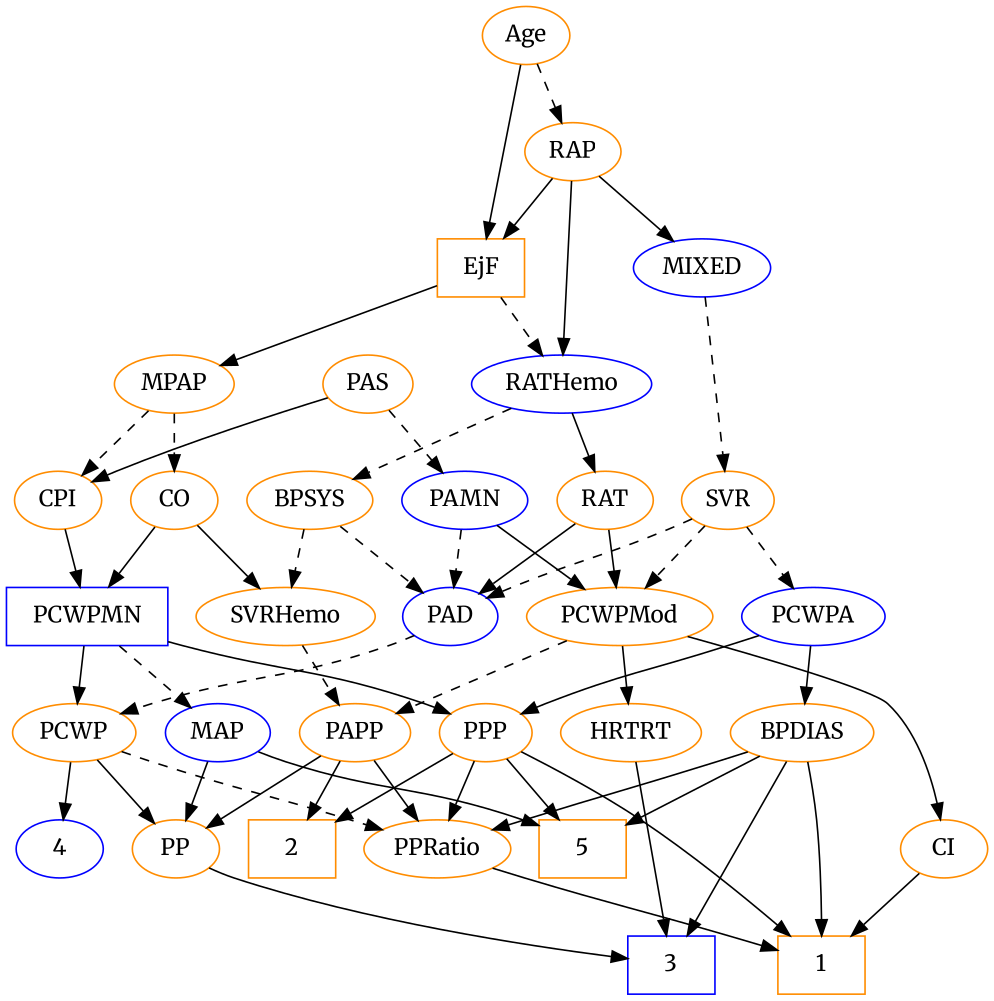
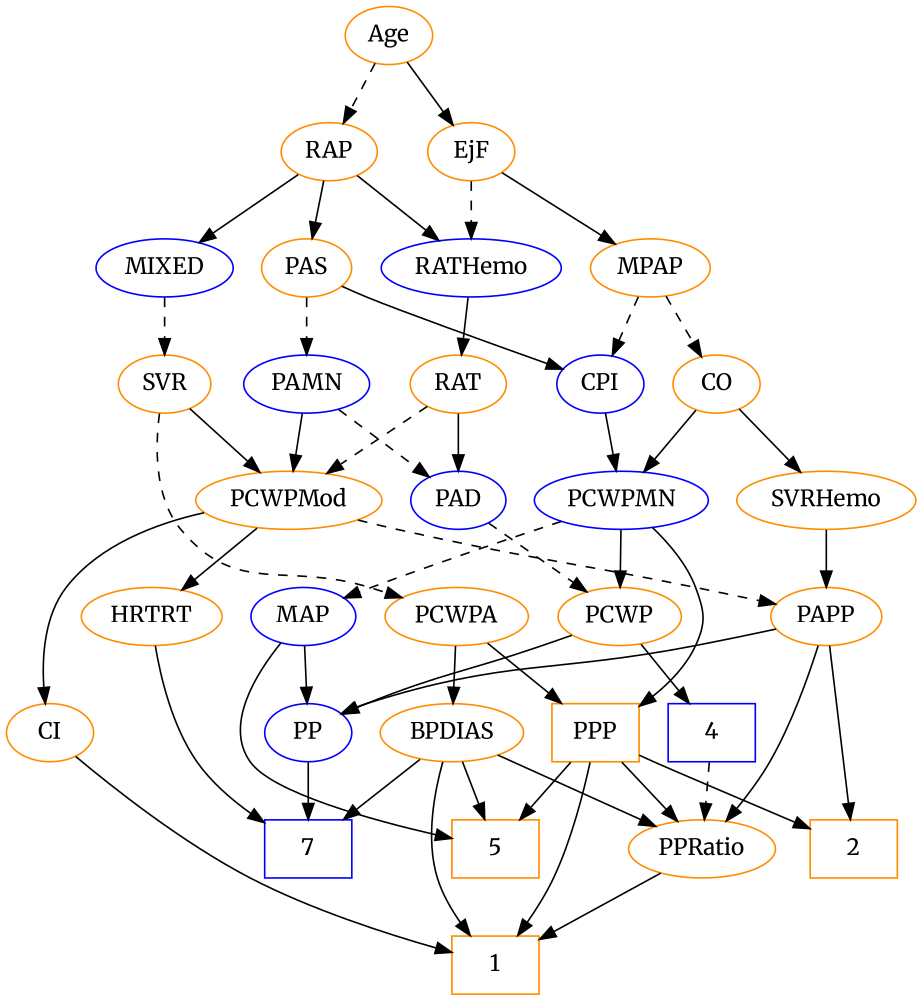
(533, 202) -> (320, 201)
(481, 268) -> (471, 152)
(58, 500) -> (600, 384)
(310, 500) -> none
(610, 541) -> (388, 432)
(681, 551) -> (219, 435)
(598, 556) -> none
(87, 617) -> (621, 500)
(813, 617) -> (457, 617)
(310, 658) -> (826, 550)
(486, 733) -> (596, 733)
(244, 789) -> (708, 775)
(60, 849) -> (712, 733)
(176, 849) -> (308, 733)
(671, 965) -> (308, 849)
